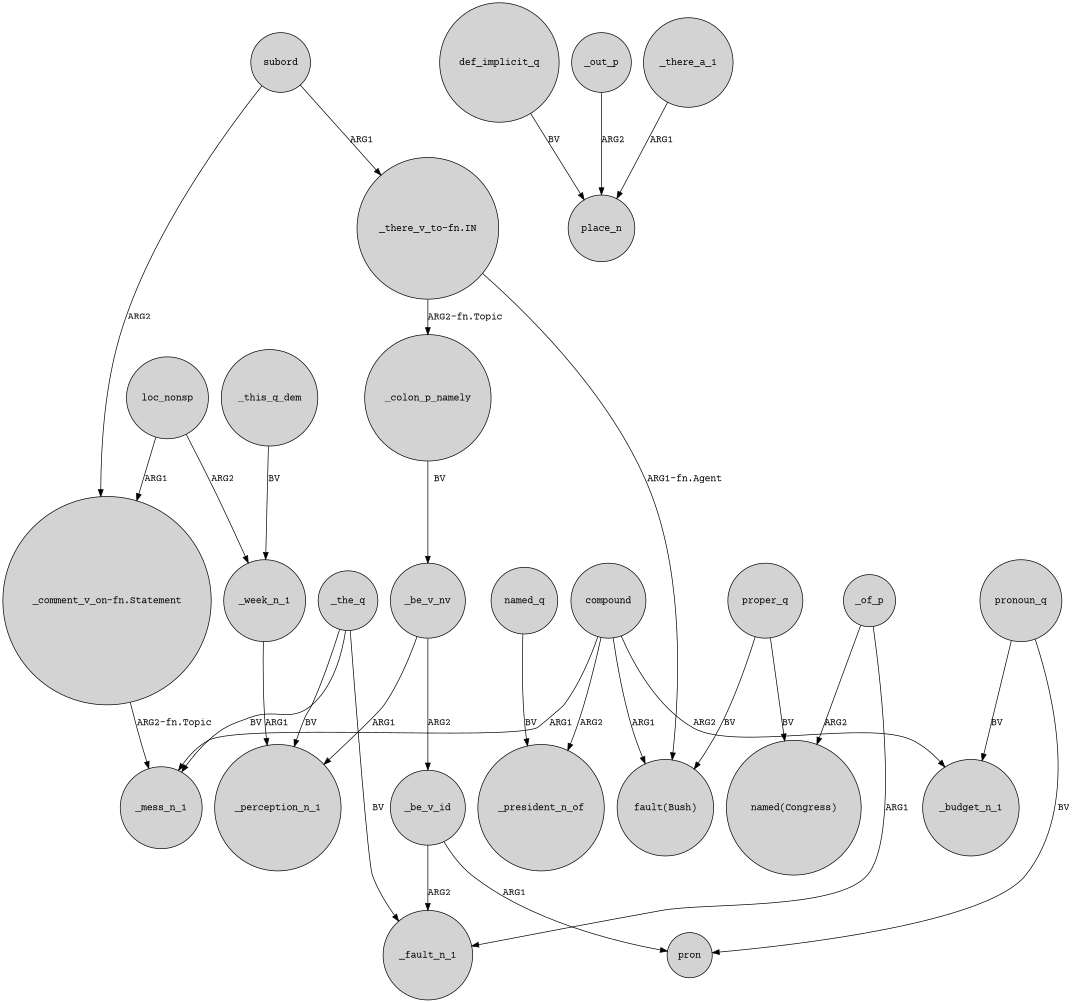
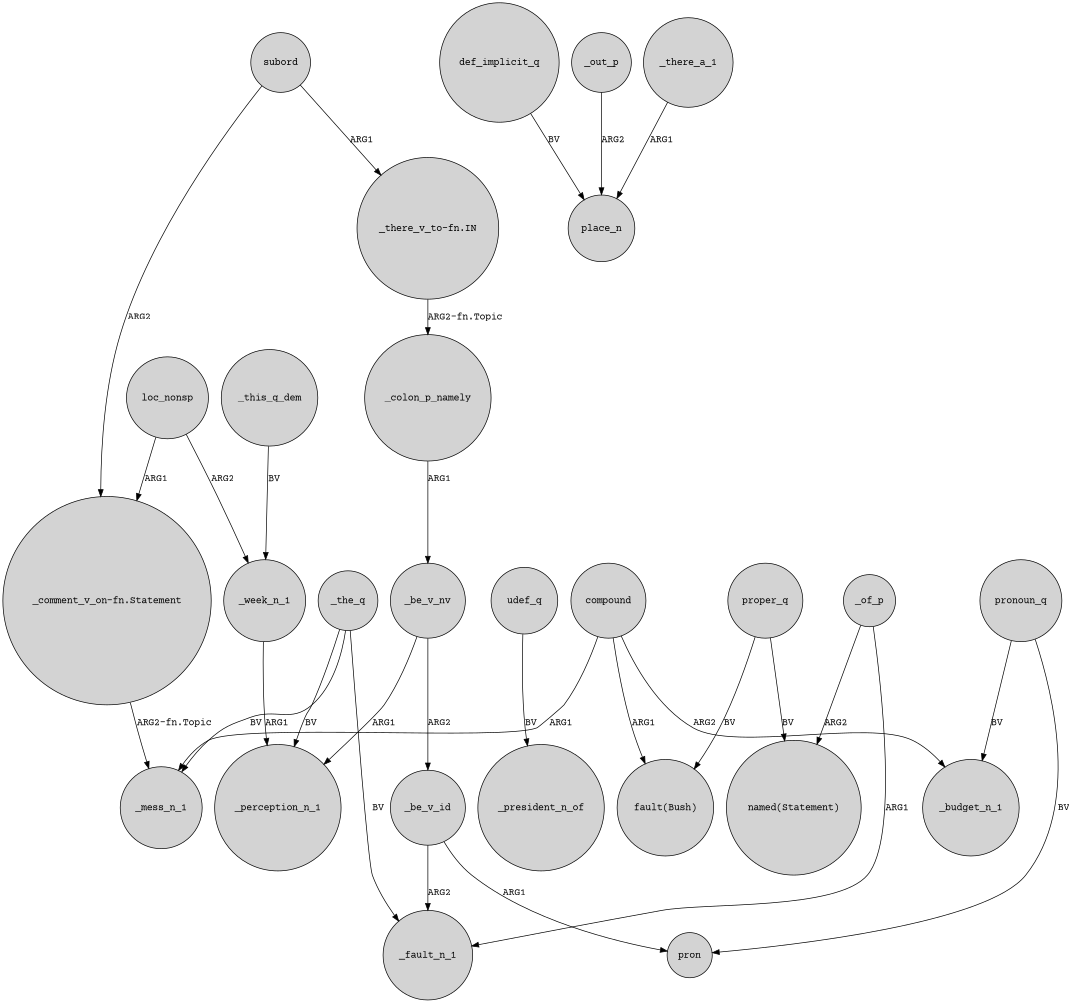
(440, 479) -> (440, 479)
(647, 486) -> none
(524, 601) -> (524, 601)
(588, 691) -> none
(794, 808) -> (794, 808)
